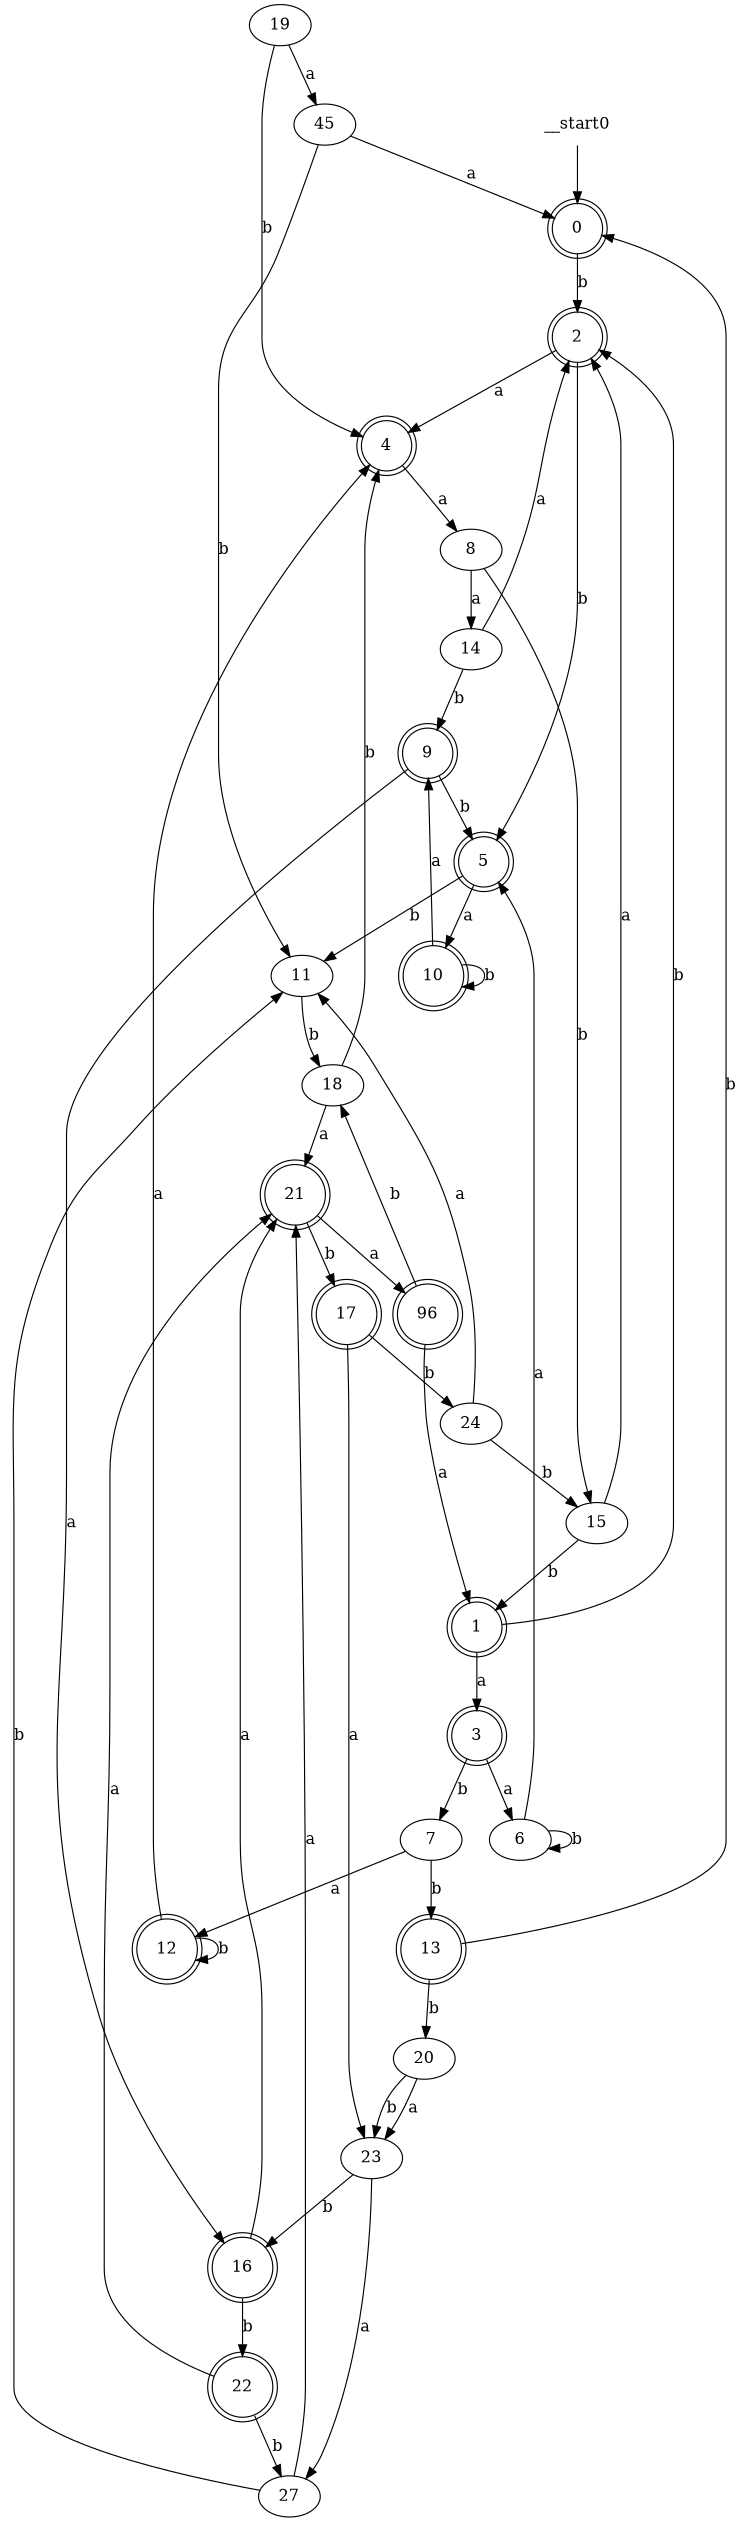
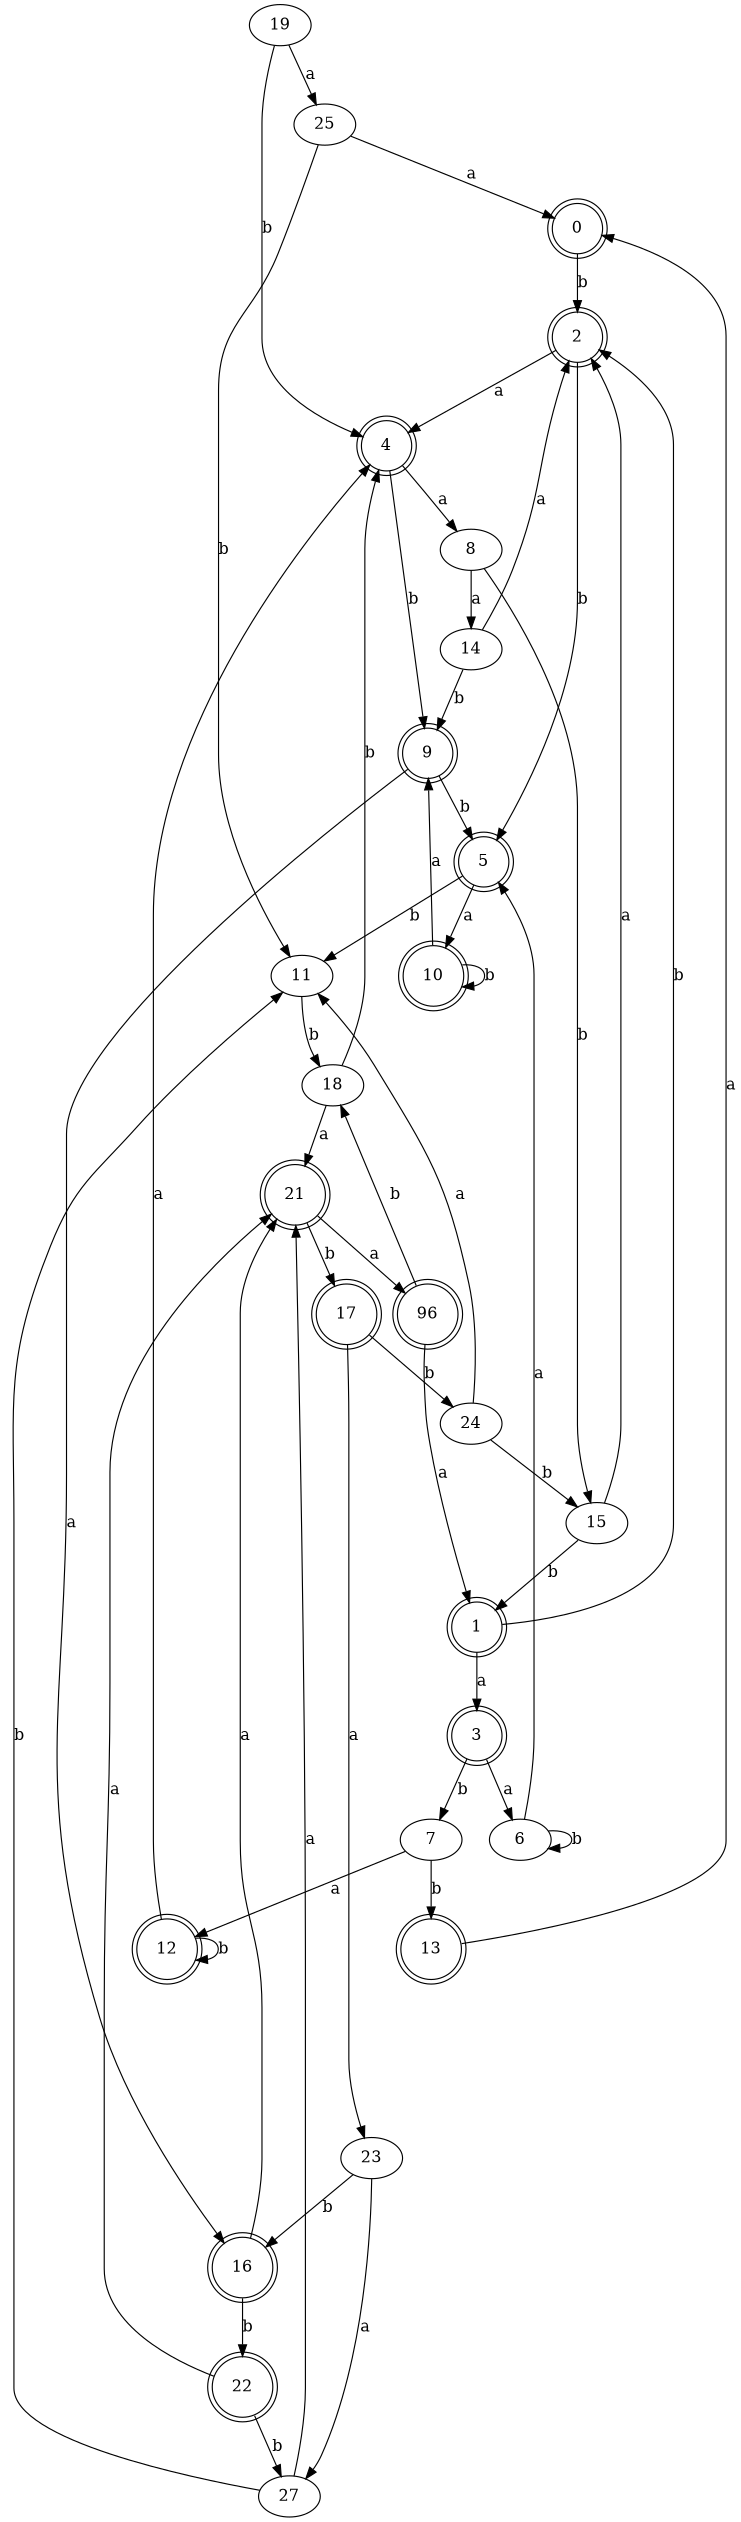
(325, 125) -> (325, 125)
(577, 125) -> none
none -> (406, 594)
(731, 1085) -> (731, 1085)
(424, 2059) -> none
